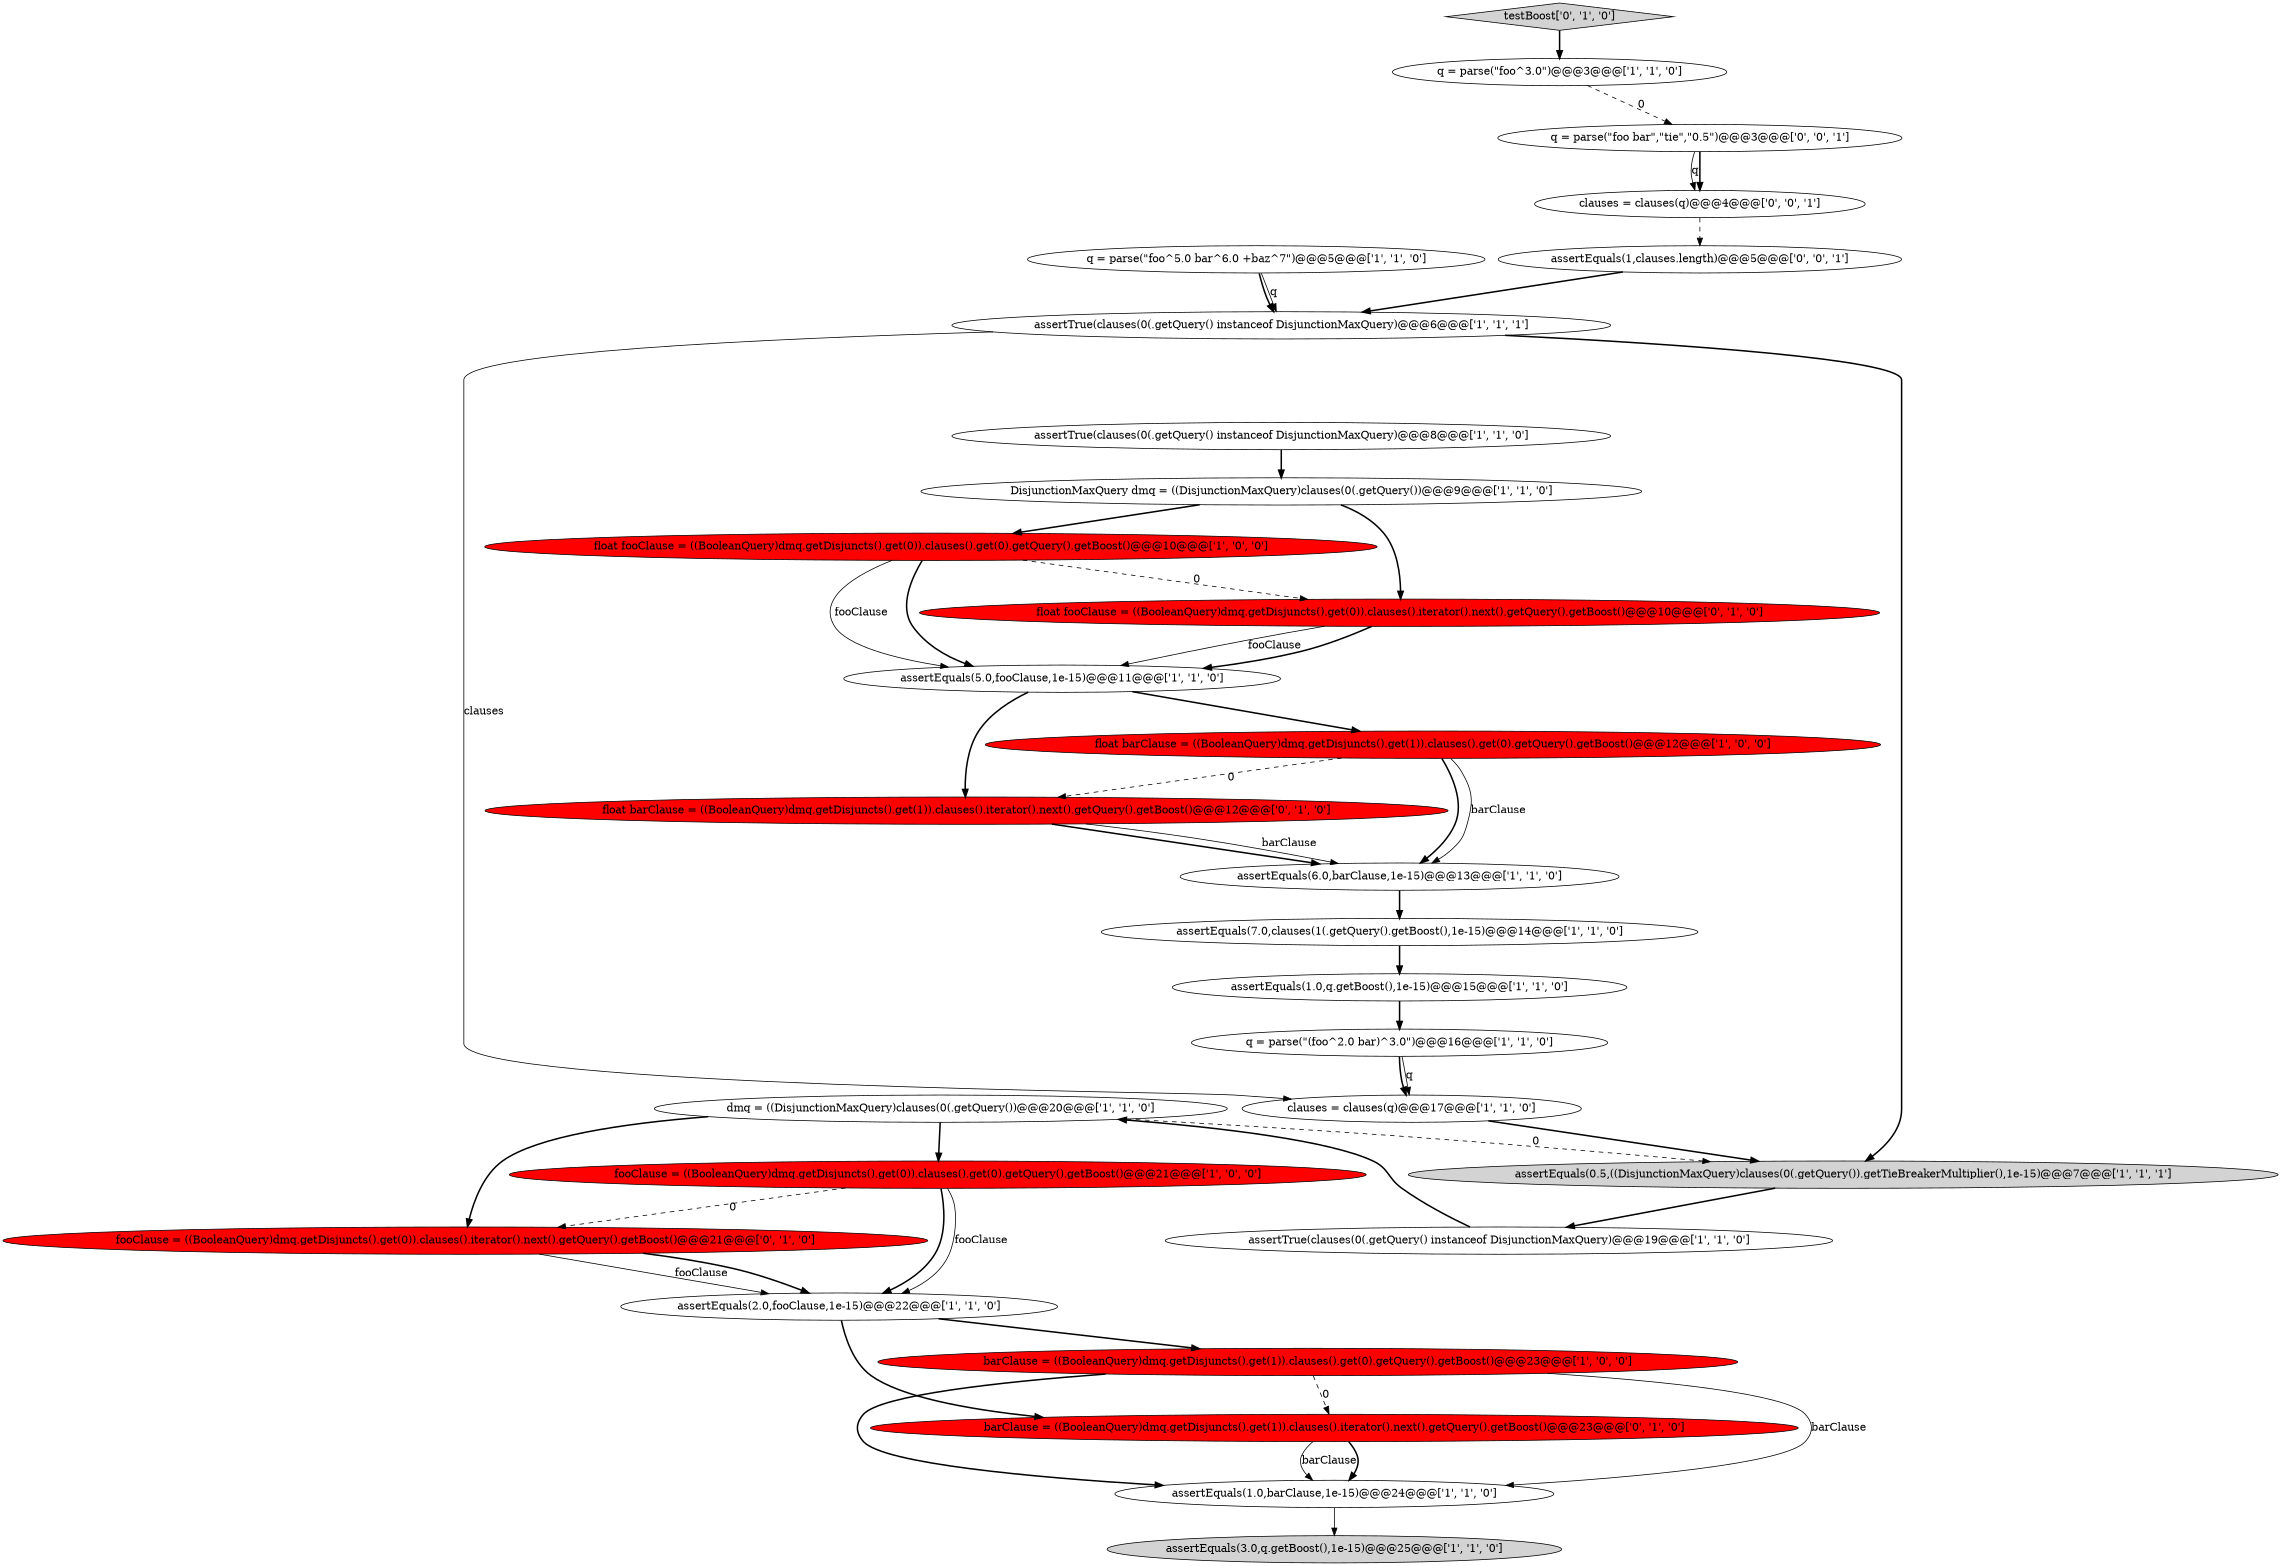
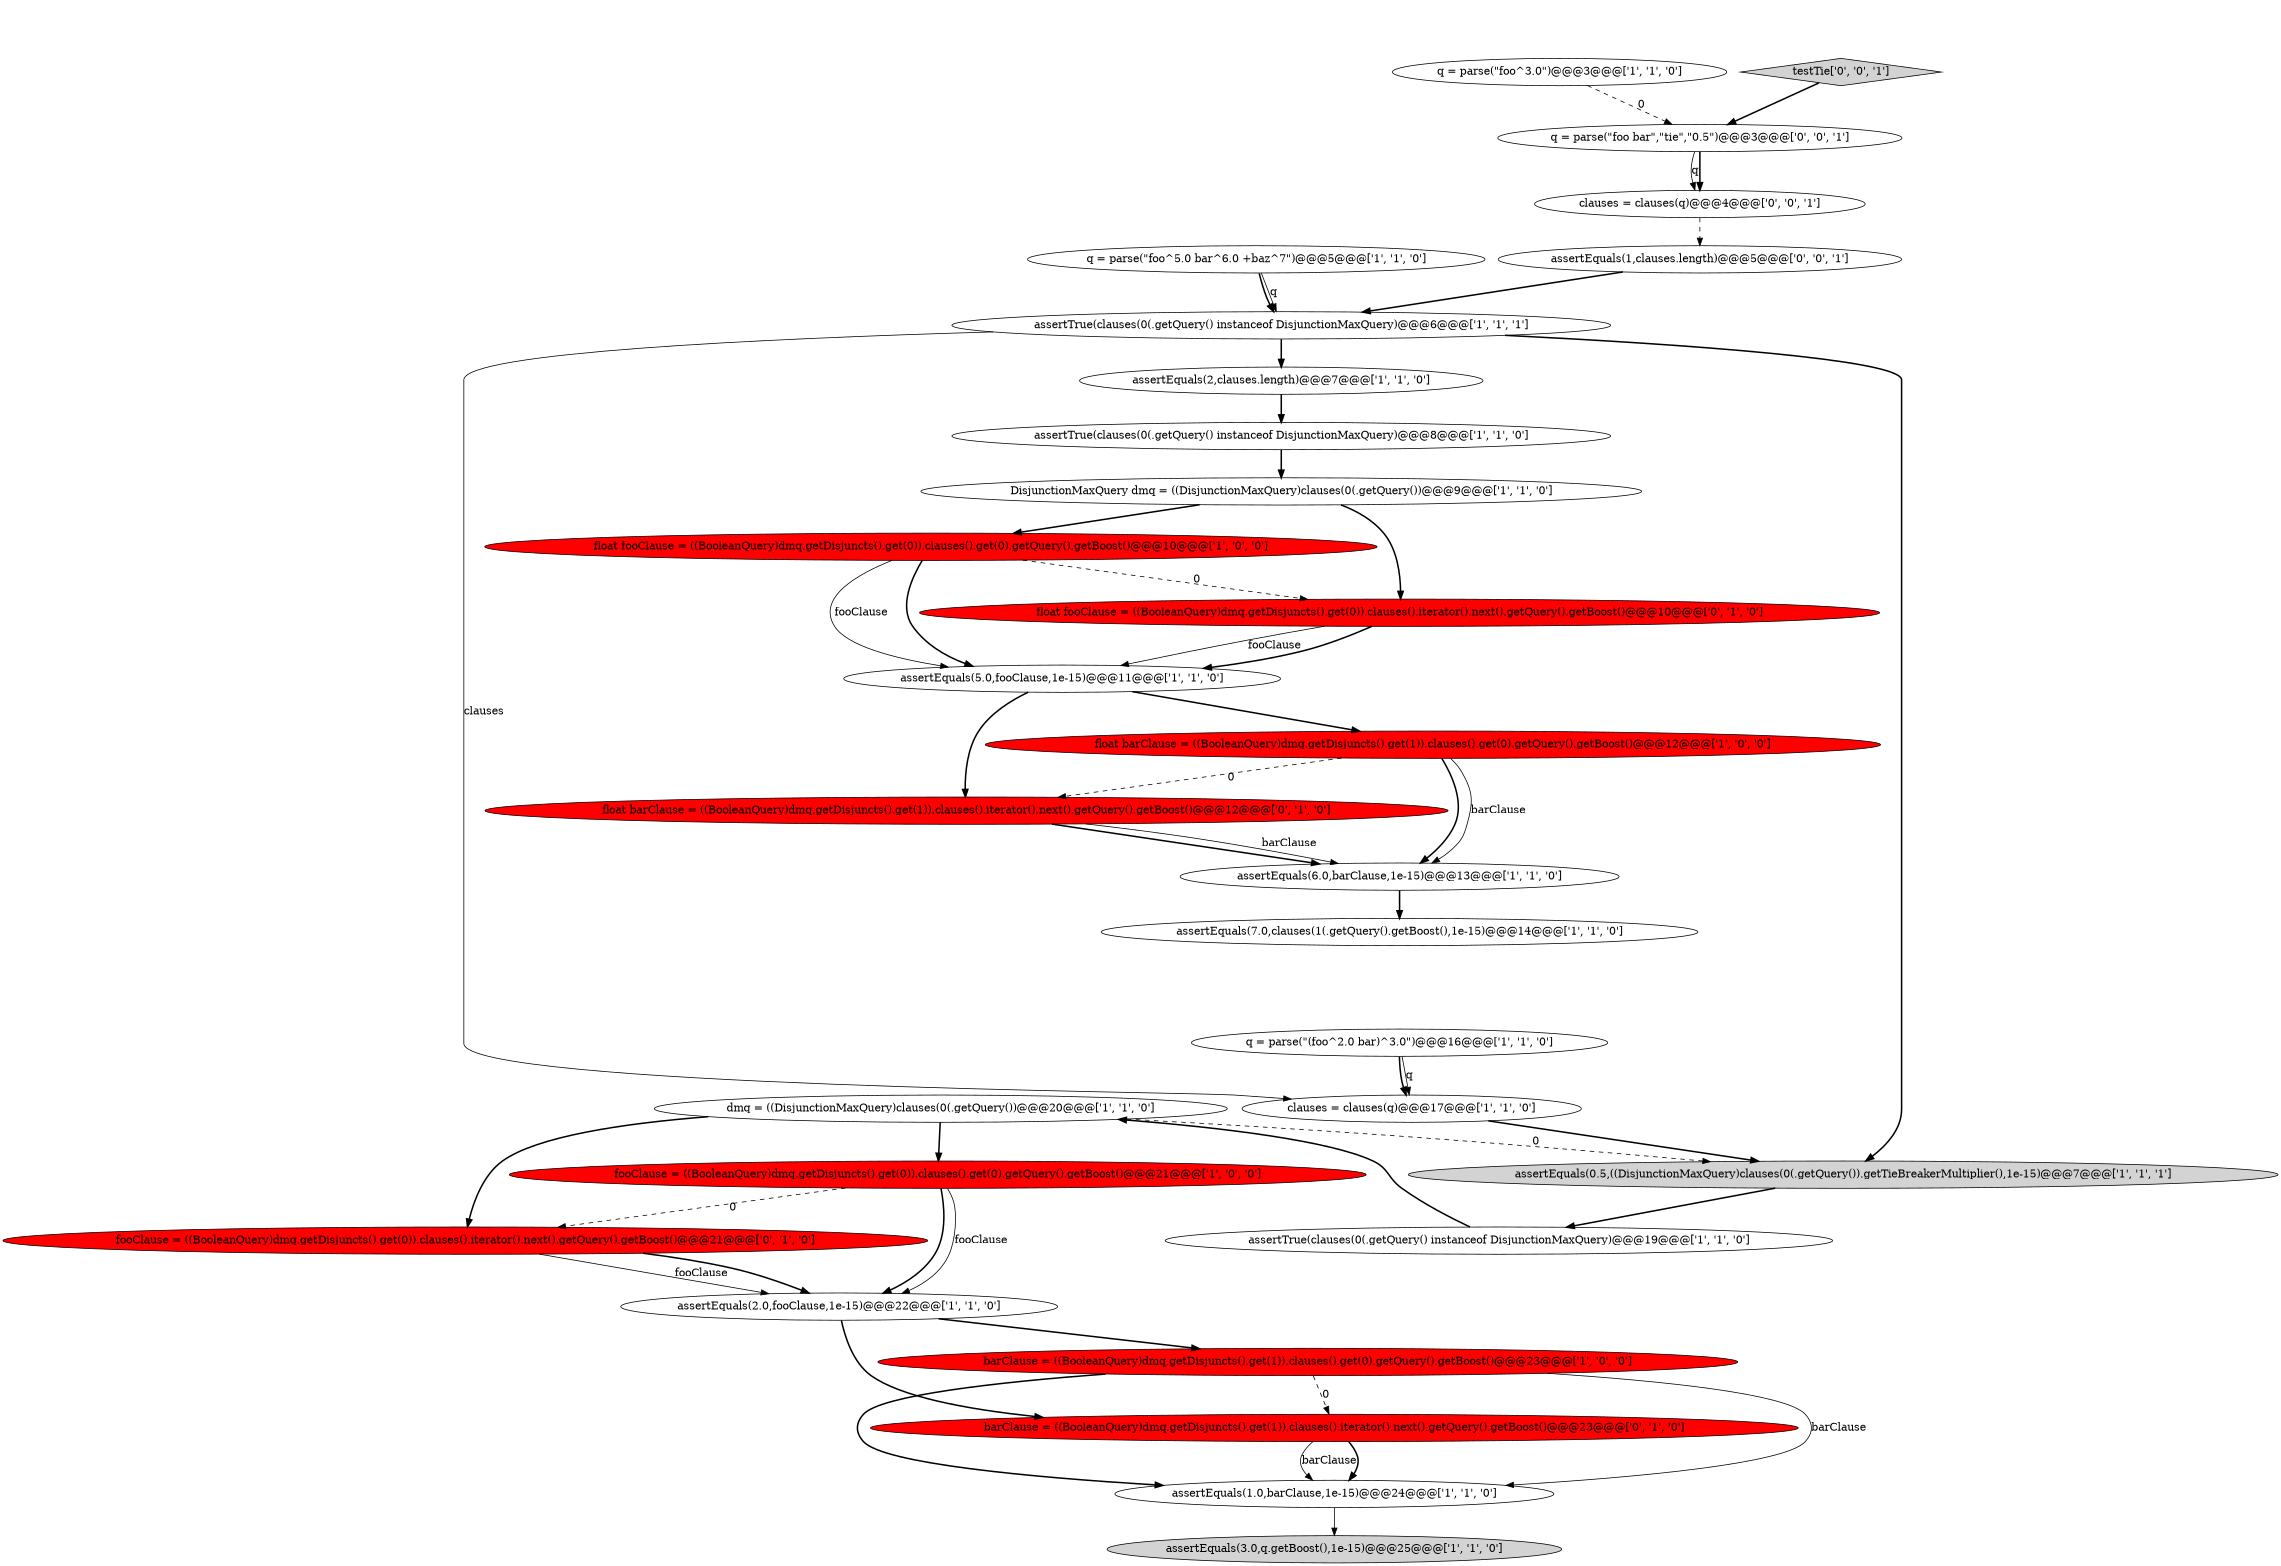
(1560, 17) -> none
none -> (1841, 72)
none -> (1281, 381)
(1400, 987) -> none
